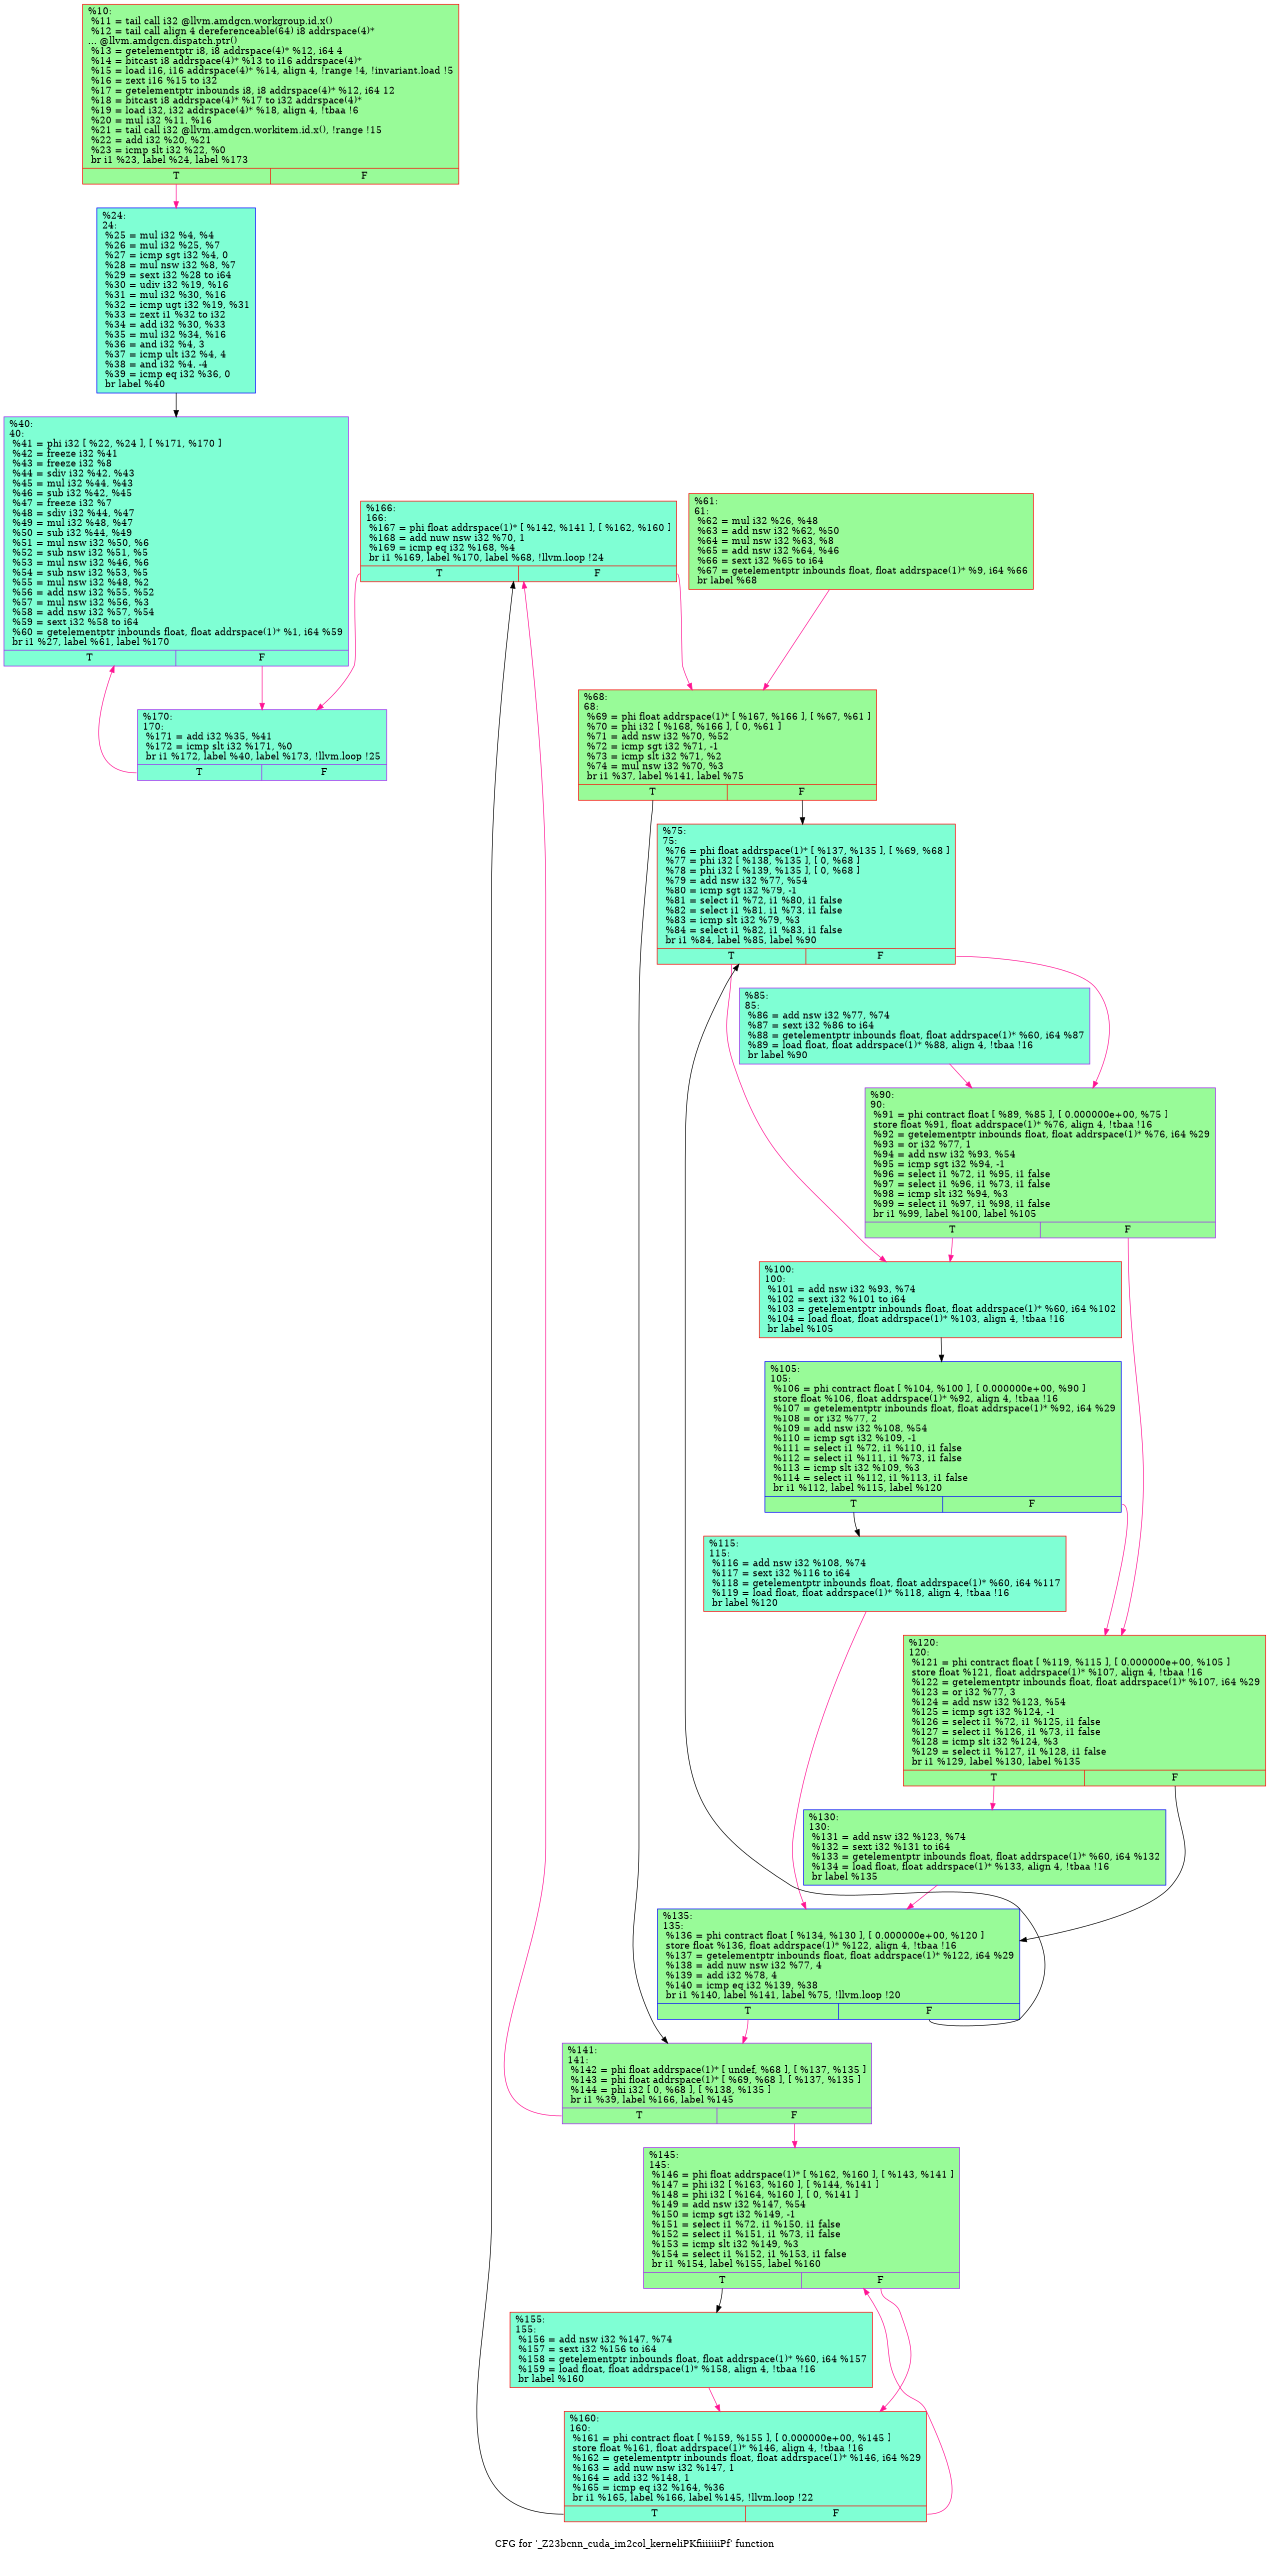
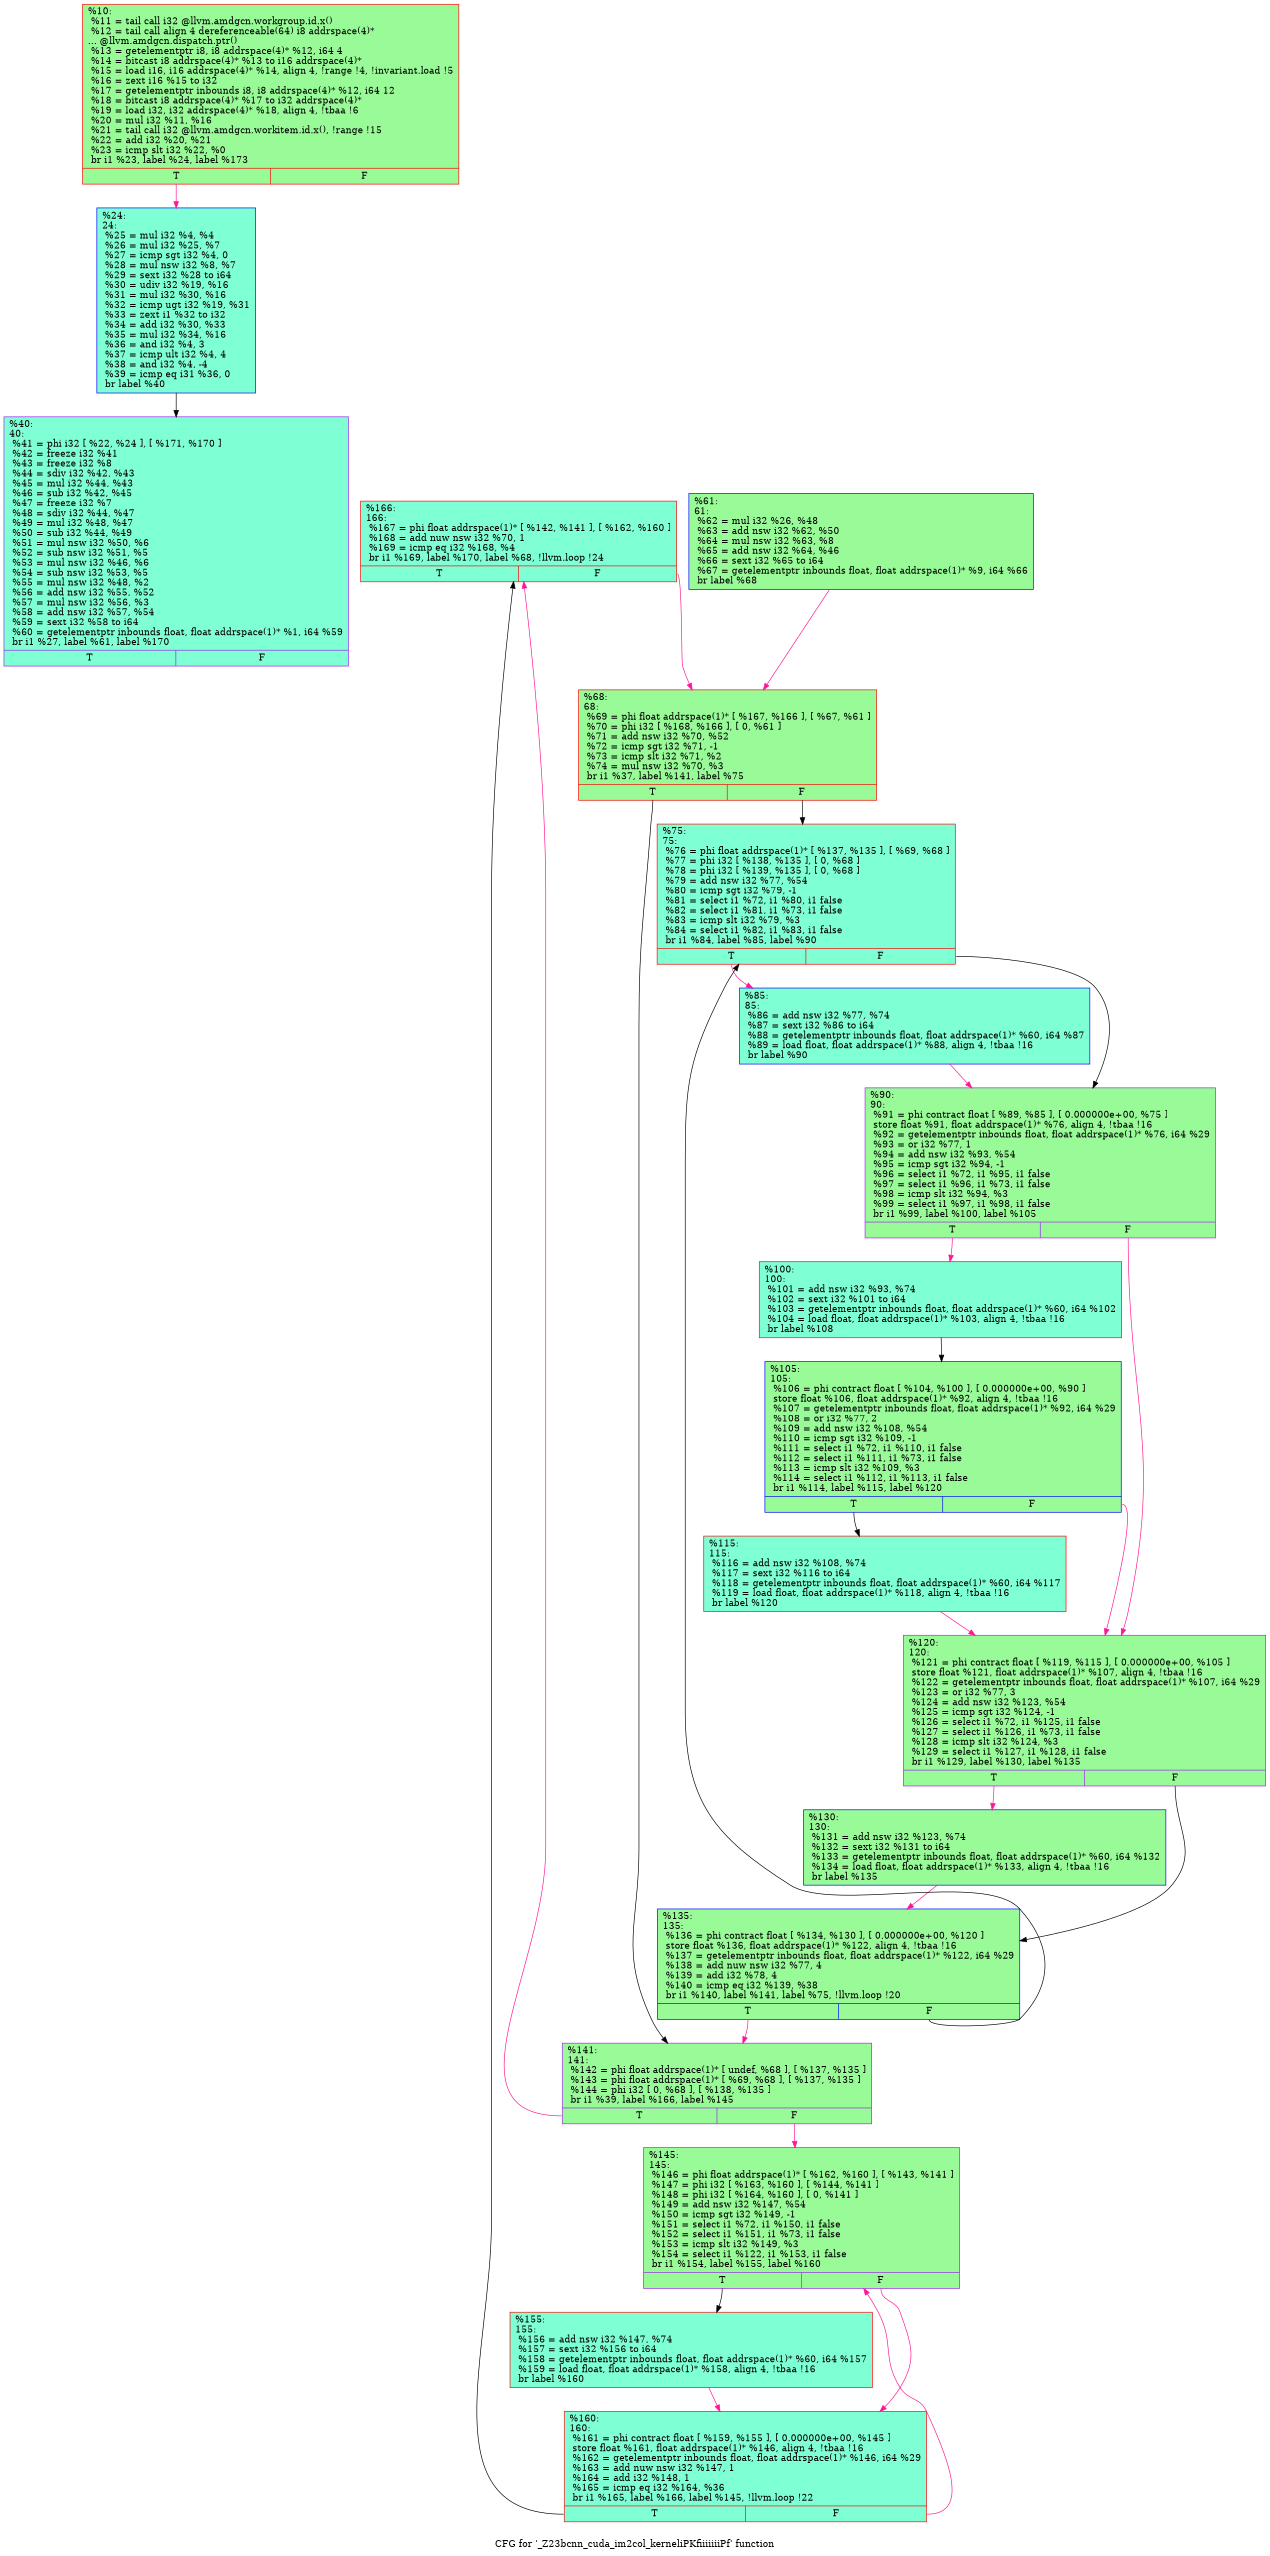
(167, 375) -> (167, 375)
(861, 541) -> (861, 541)
(262, 745) -> none
(1076, 975) -> (1076, 975)
(915, 1026) -> (915, 1026)
(763, 1131) -> (737, 976)
(799, 1329) -> (799, 1329)
(856, 1488) -> (856, 1488)
(1085, 1711) -> (1085, 1711)
(811, 1754) -> (955, 1621)
(748, 2254) -> (748, 2254)
